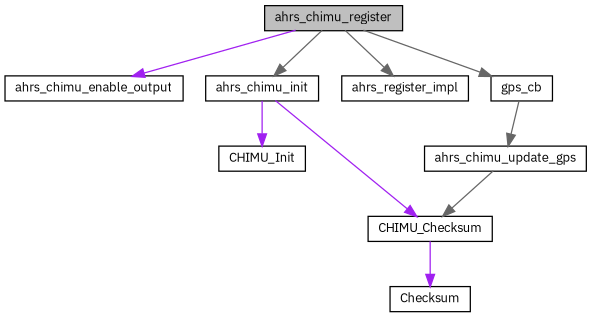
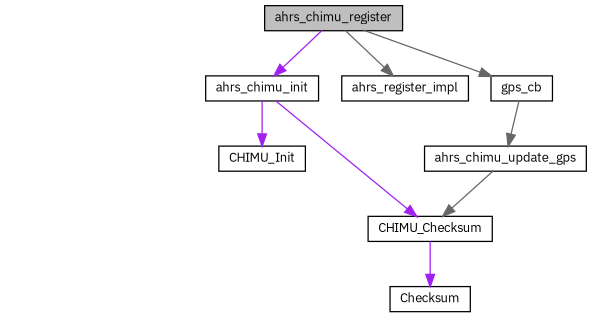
(303, 49) -> (303, 49)
(94, 88) -> none
